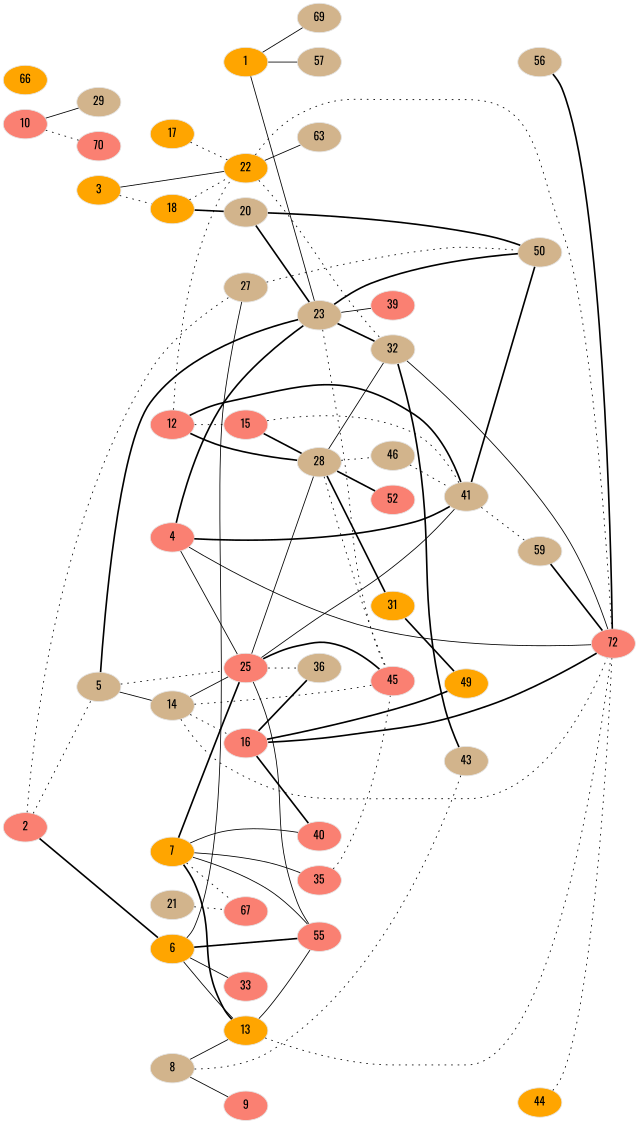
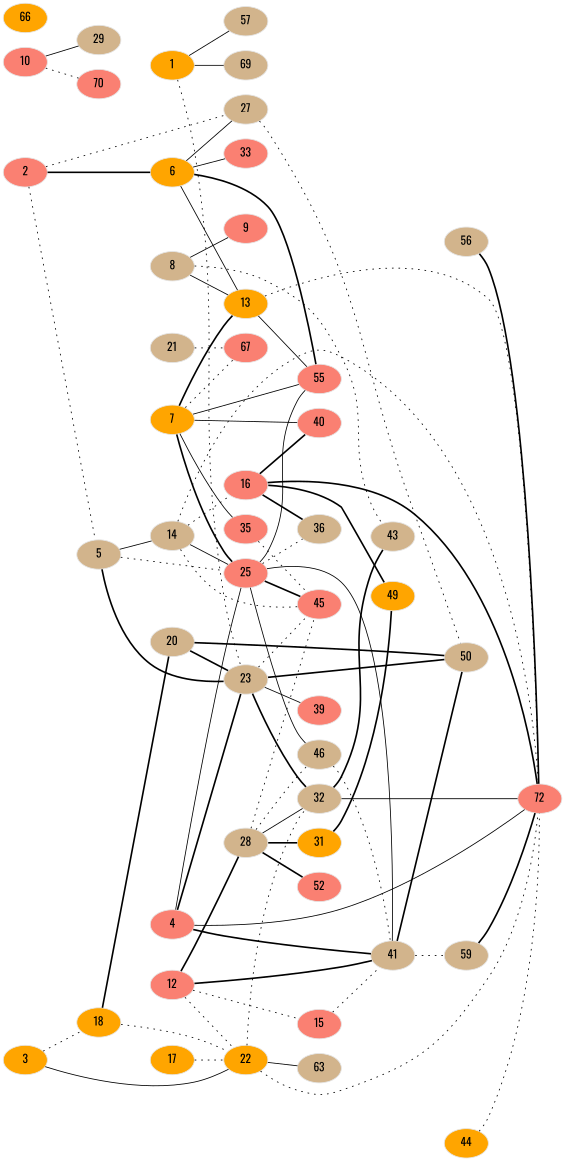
(283, 189) -> (209, 372)
(283, 443) -> none
(283, 565) -> (273, 668)
